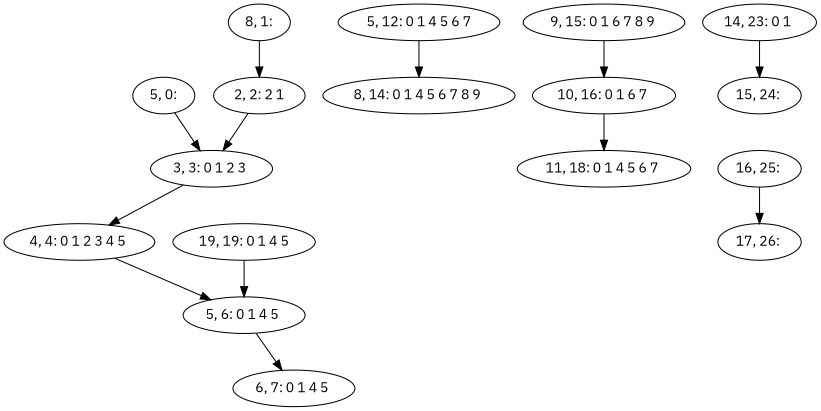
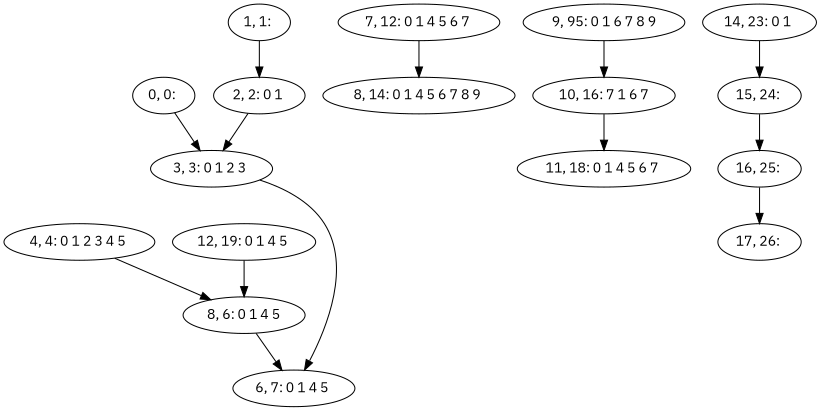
(259, 22) -> (259, 22)
(419, 22) -> (419, 22)
(604, 22) -> (604, 22)
(164, 96) -> (164, 96)
(259, 96) -> (259, 96)
(604, 96) -> (604, 96)
none -> (760, 127)
(151, 203) -> (335, 254)
(244, 242) -> (244, 242)
(244, 315) -> (244, 315)
